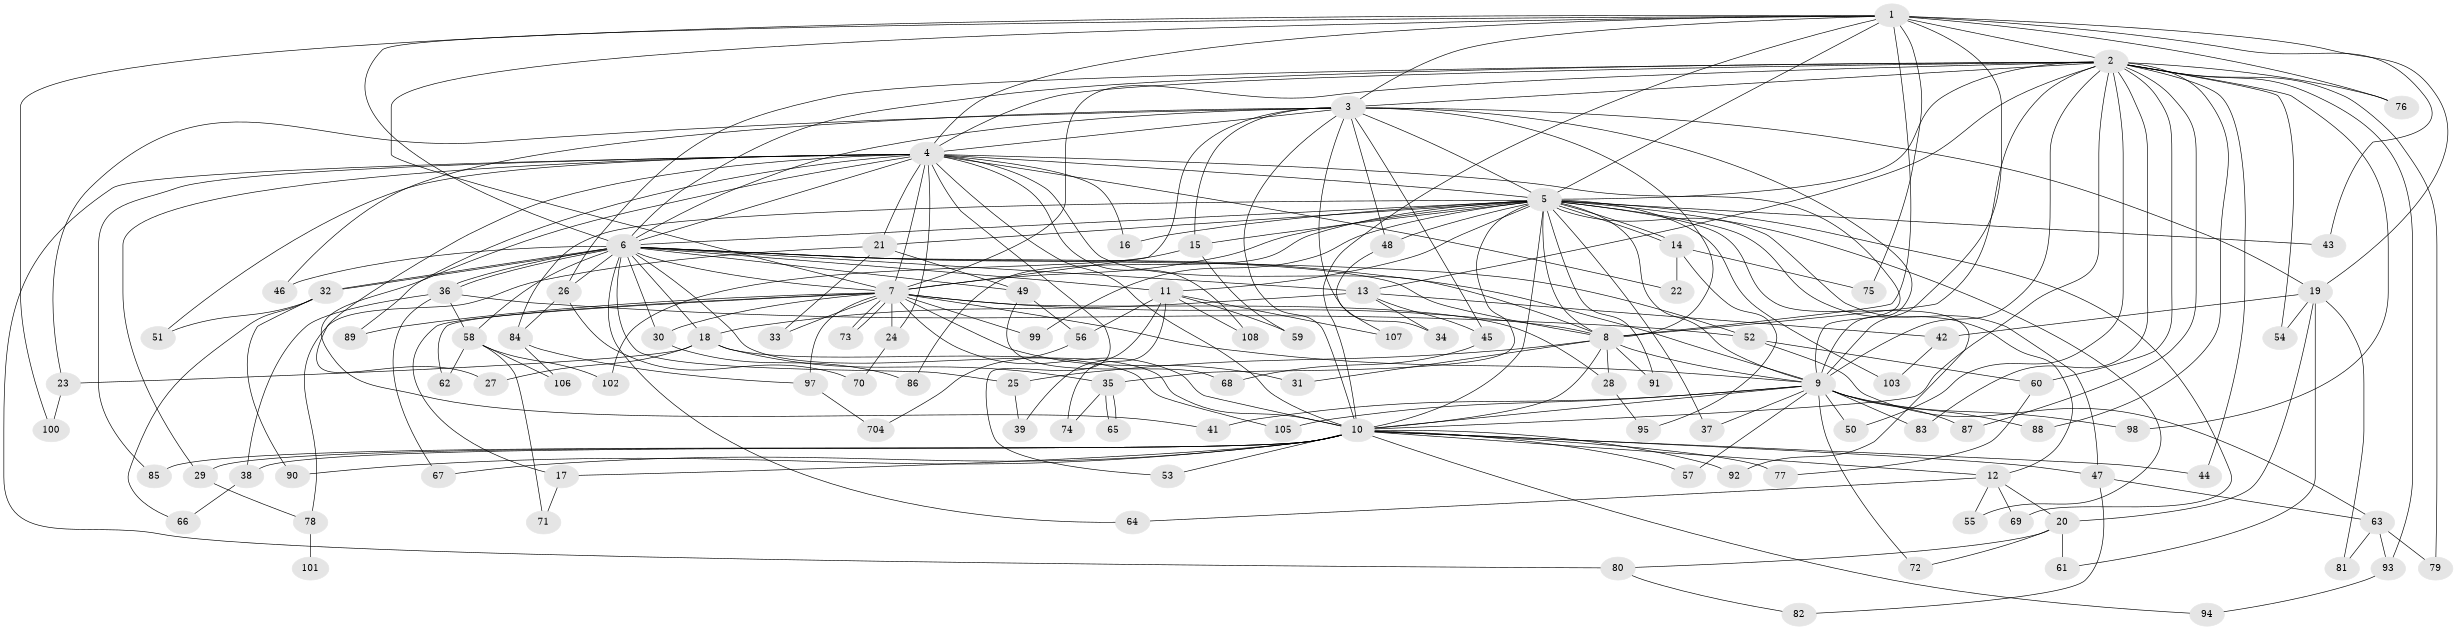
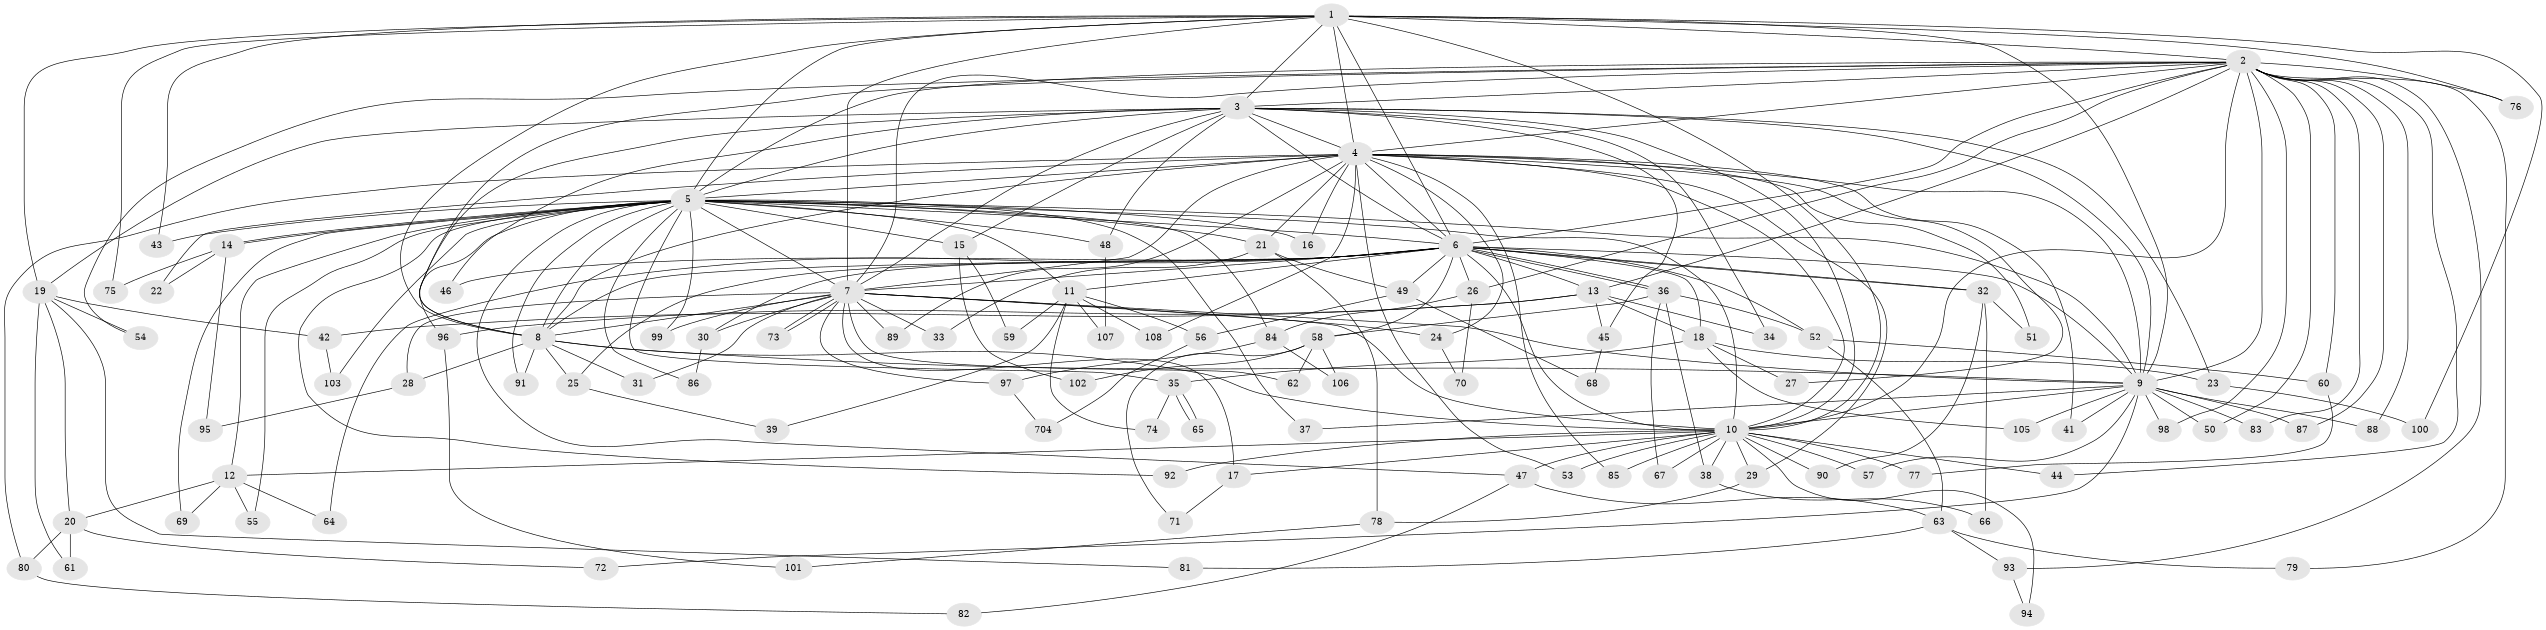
none -> (444, 338)
